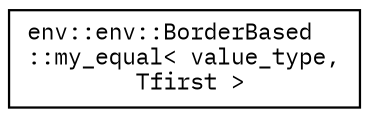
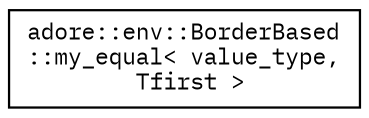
(185, 59) -> (185, 59)
